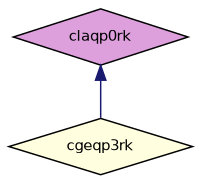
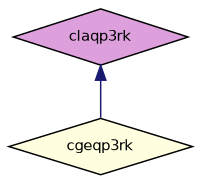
(101, 37) -> (101, 37)
